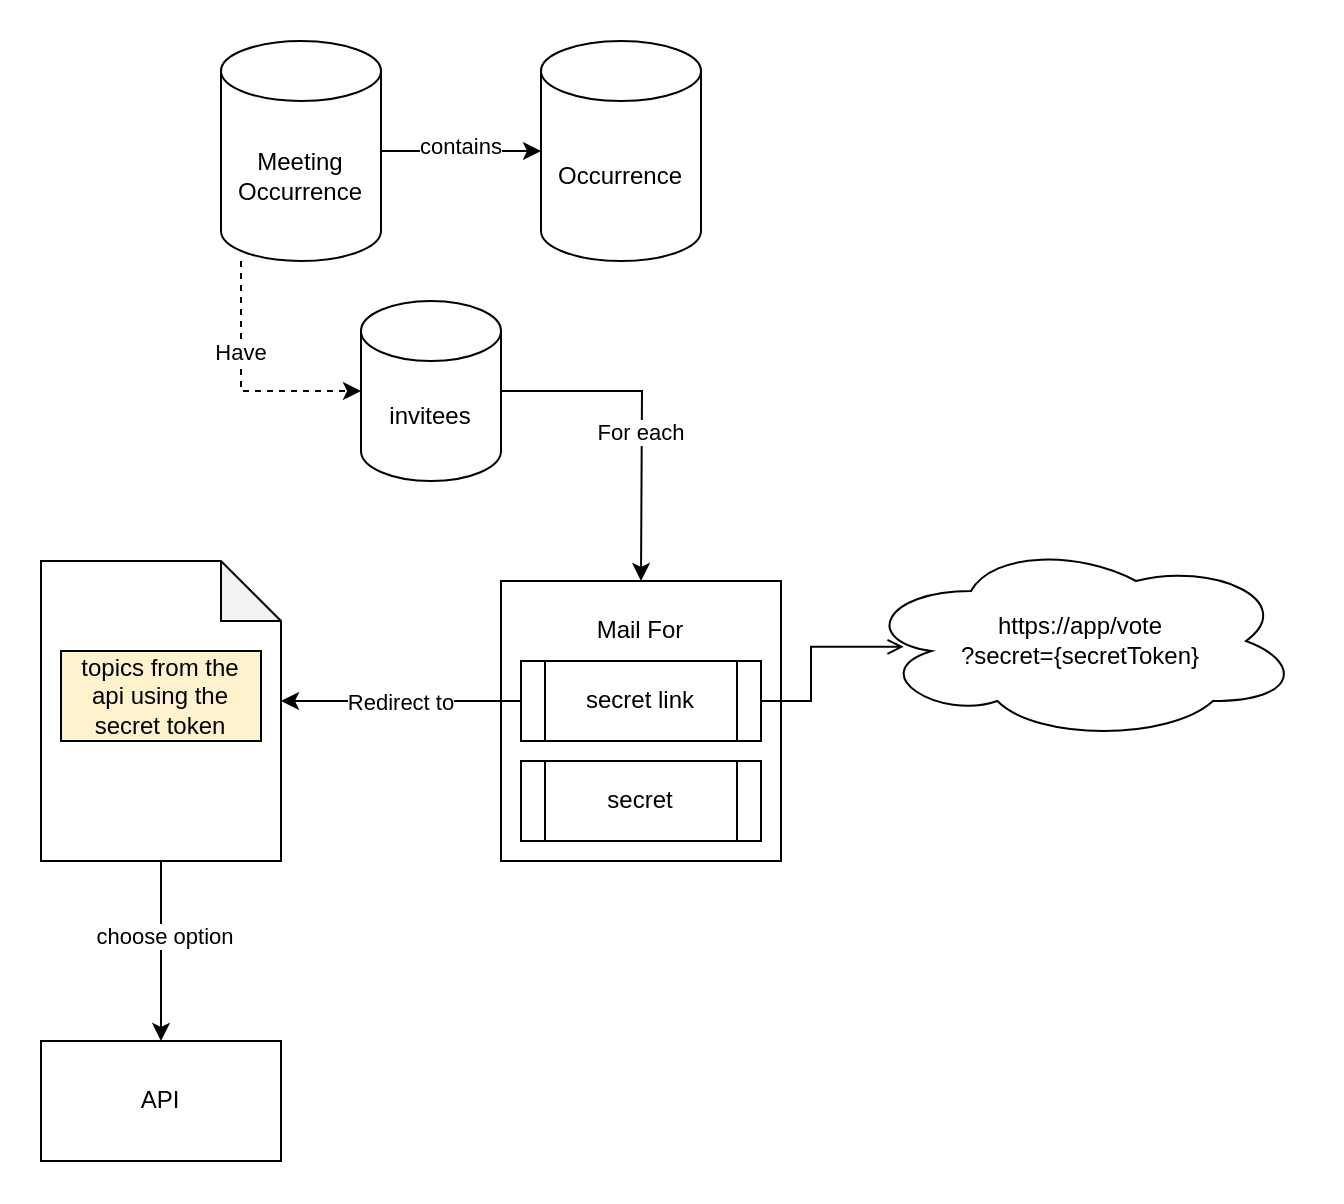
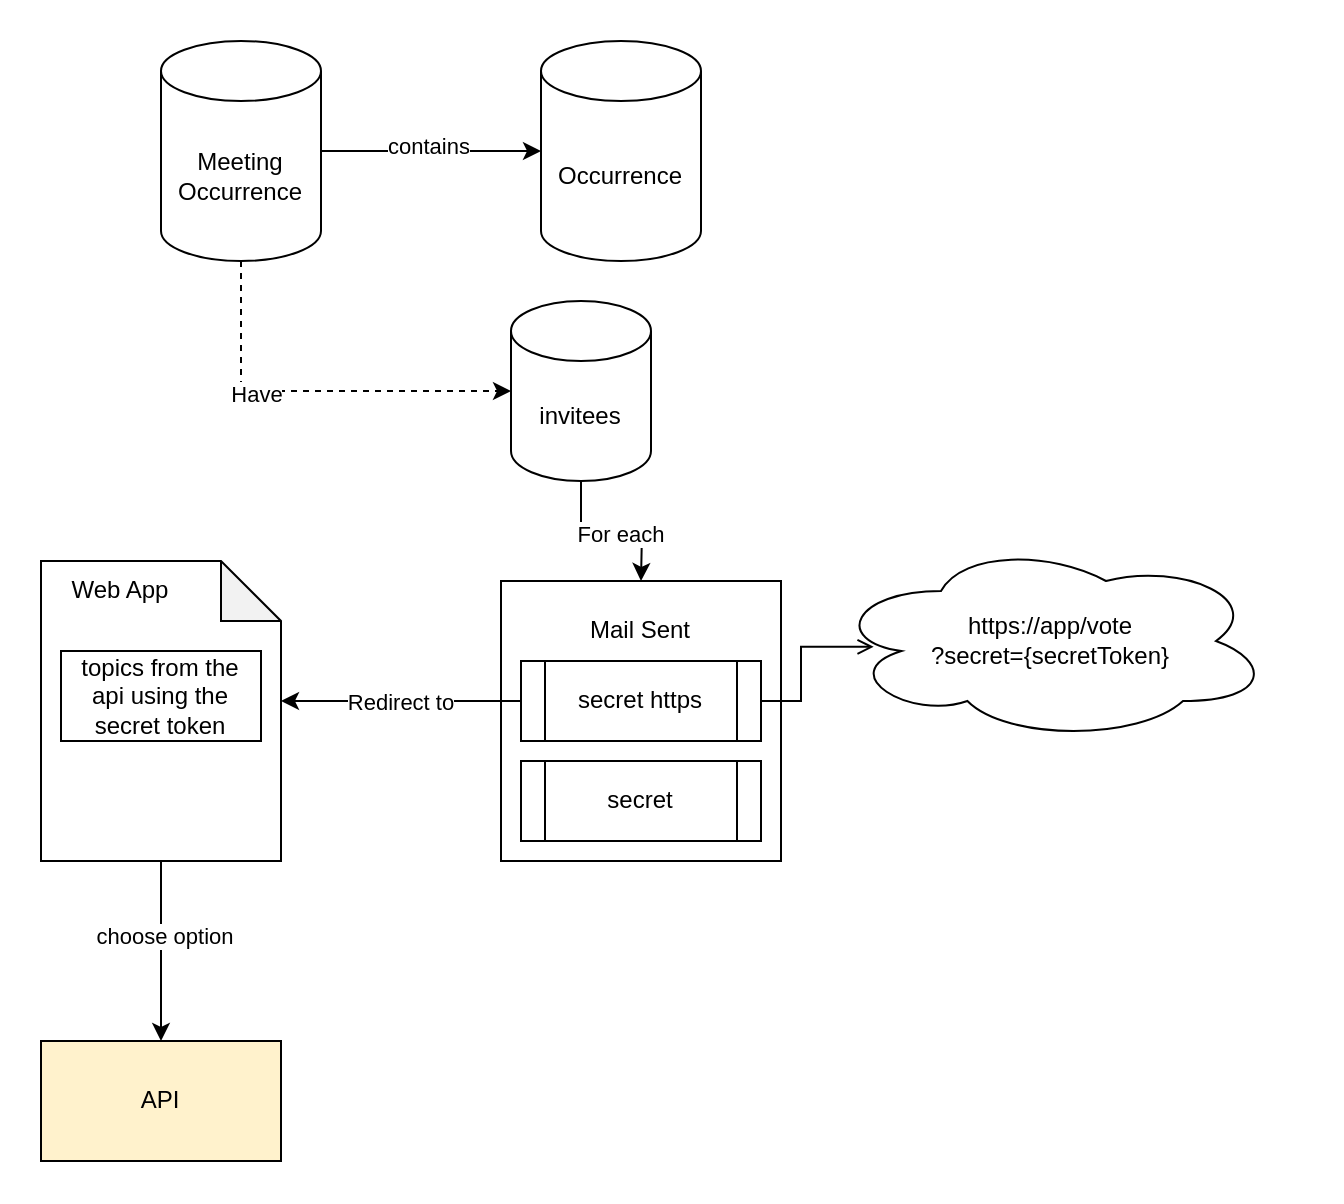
(301, 151) -> (241, 151)
(431, 391) -> (581, 391)
none -> (121, 591)
(641, 631) -> (641, 631)
(1081, 641) -> (1051, 641)
(161, 696) -> (161, 696)
(641, 701) -> (641, 701)
(161, 1101) -> (161, 1101)
